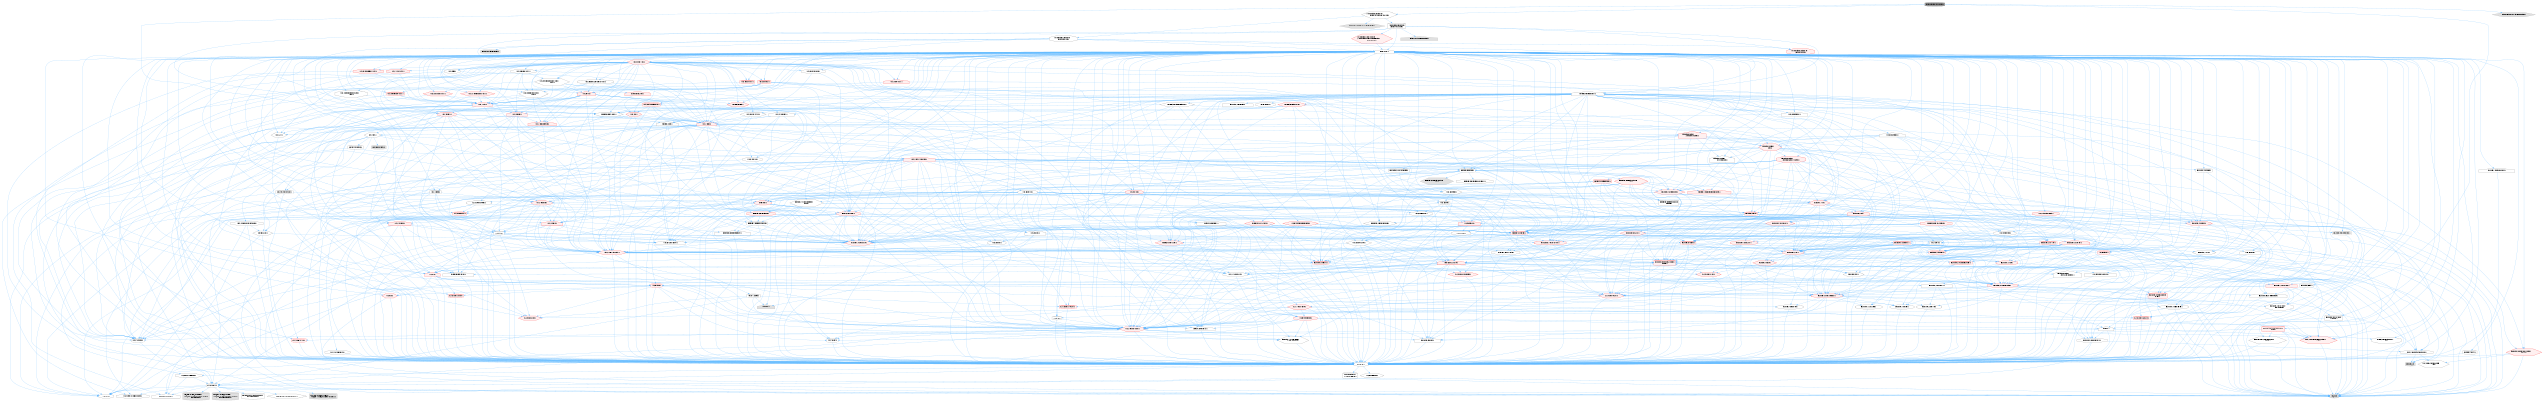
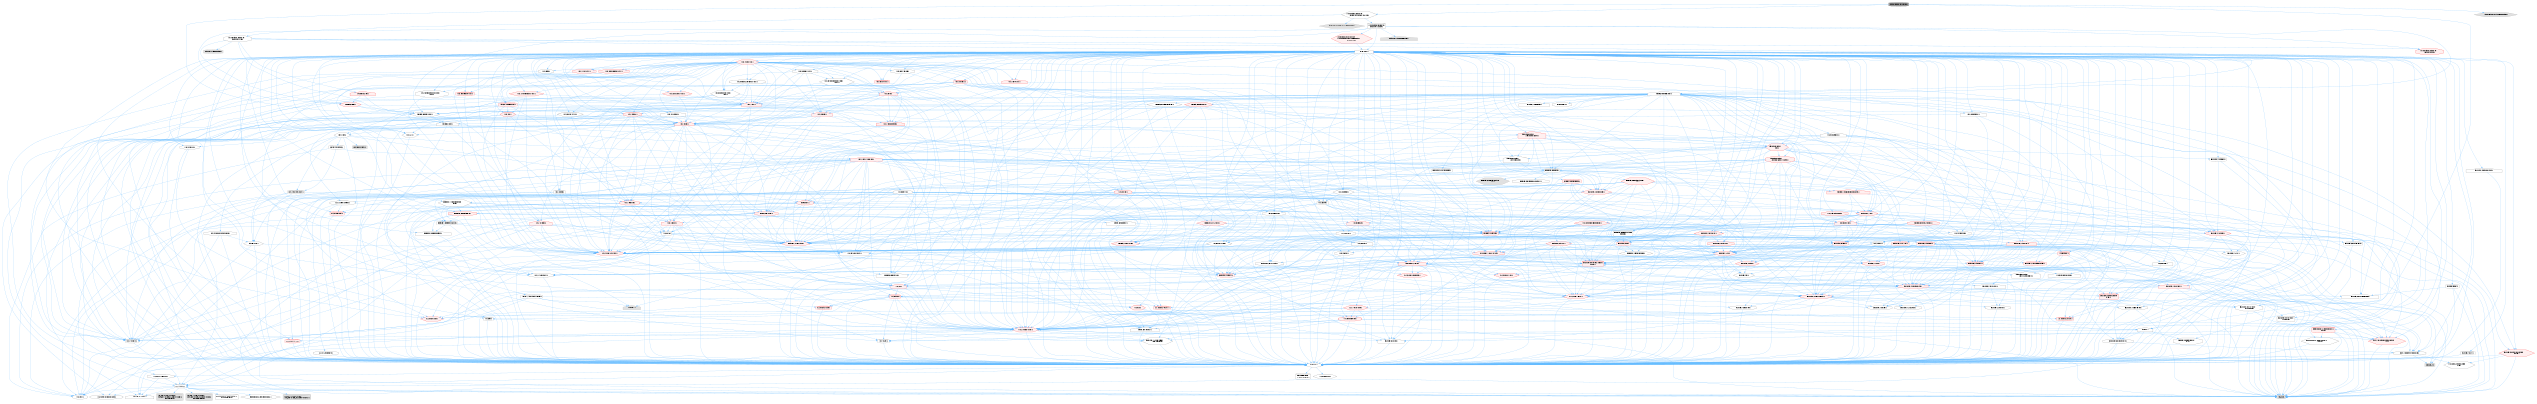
(1972, 219) -> (1921, 229)
(753, 296) -> (532, 297)
